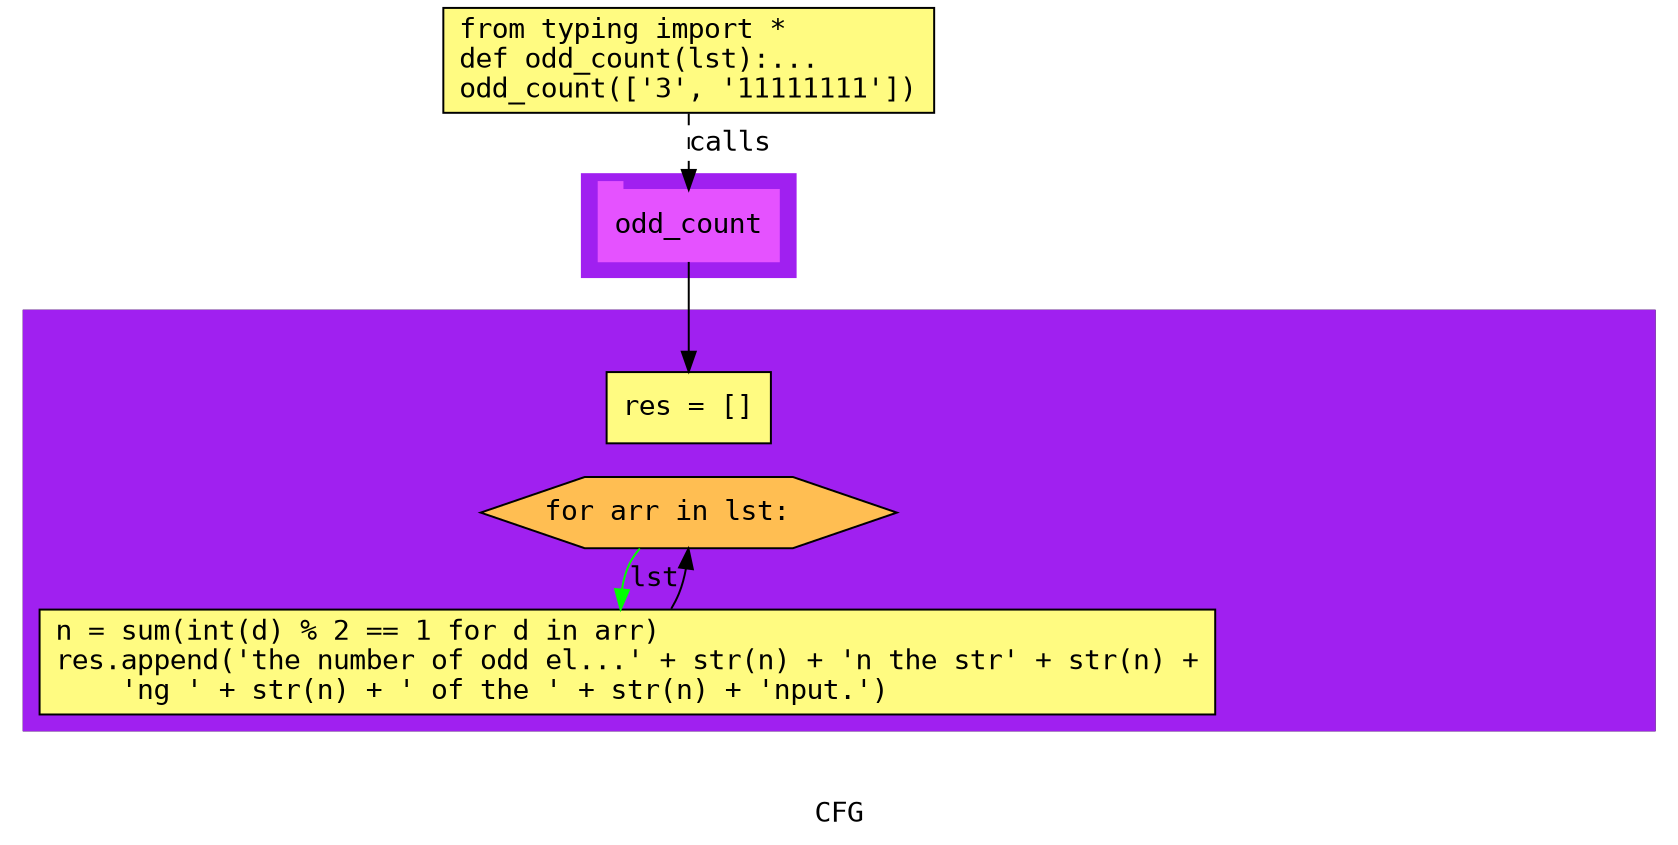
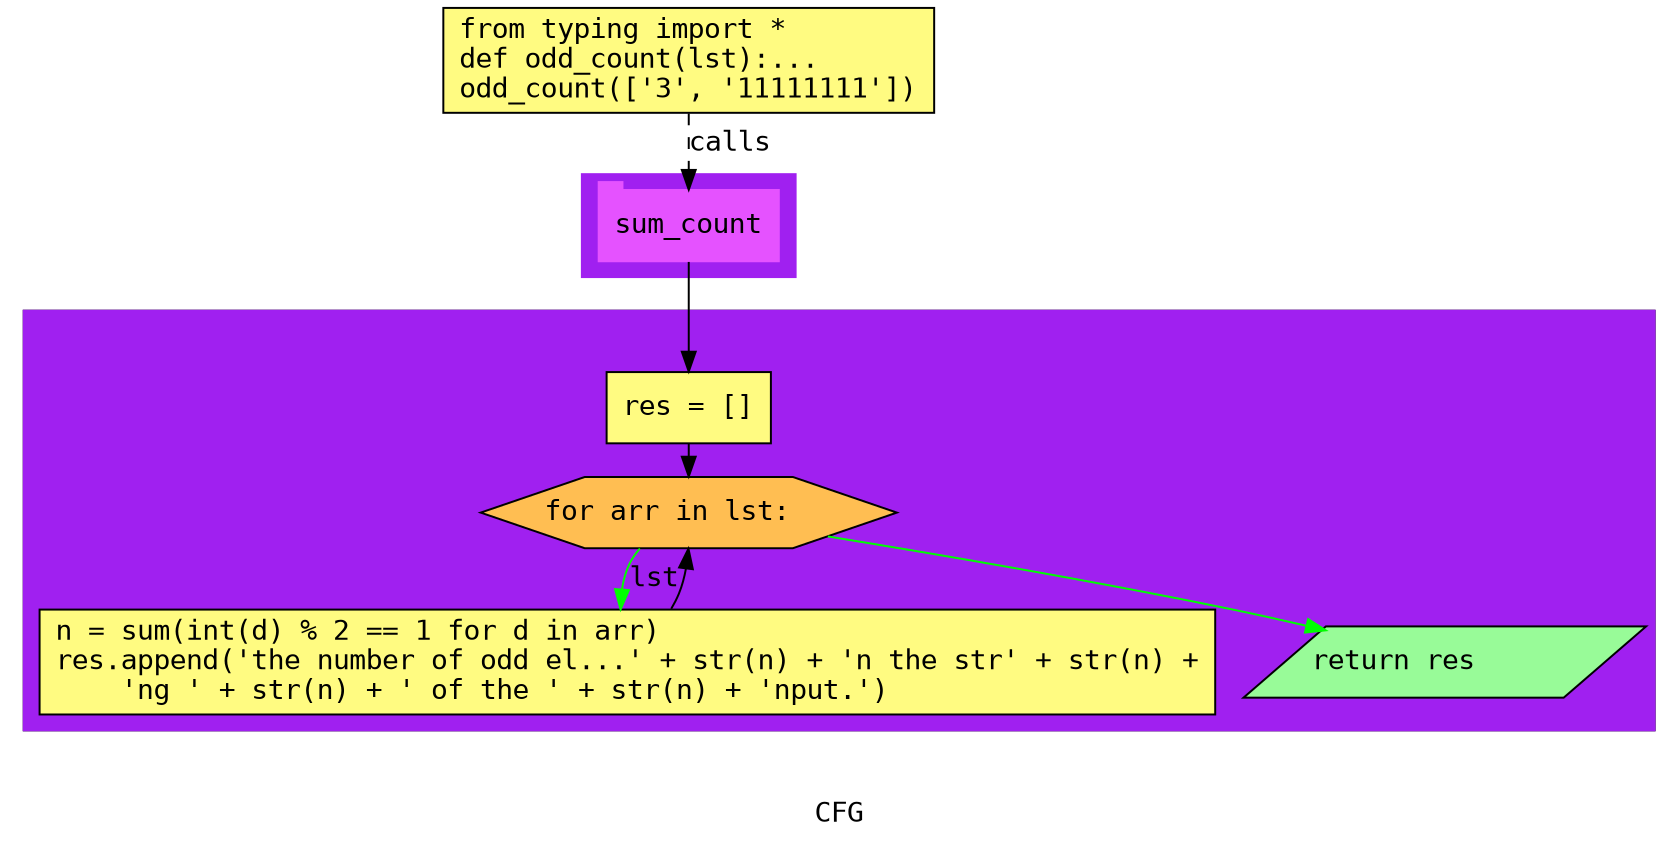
(689, 226) -> (689, 226)
none -> (689, 450)
none -> (1445, 662)
